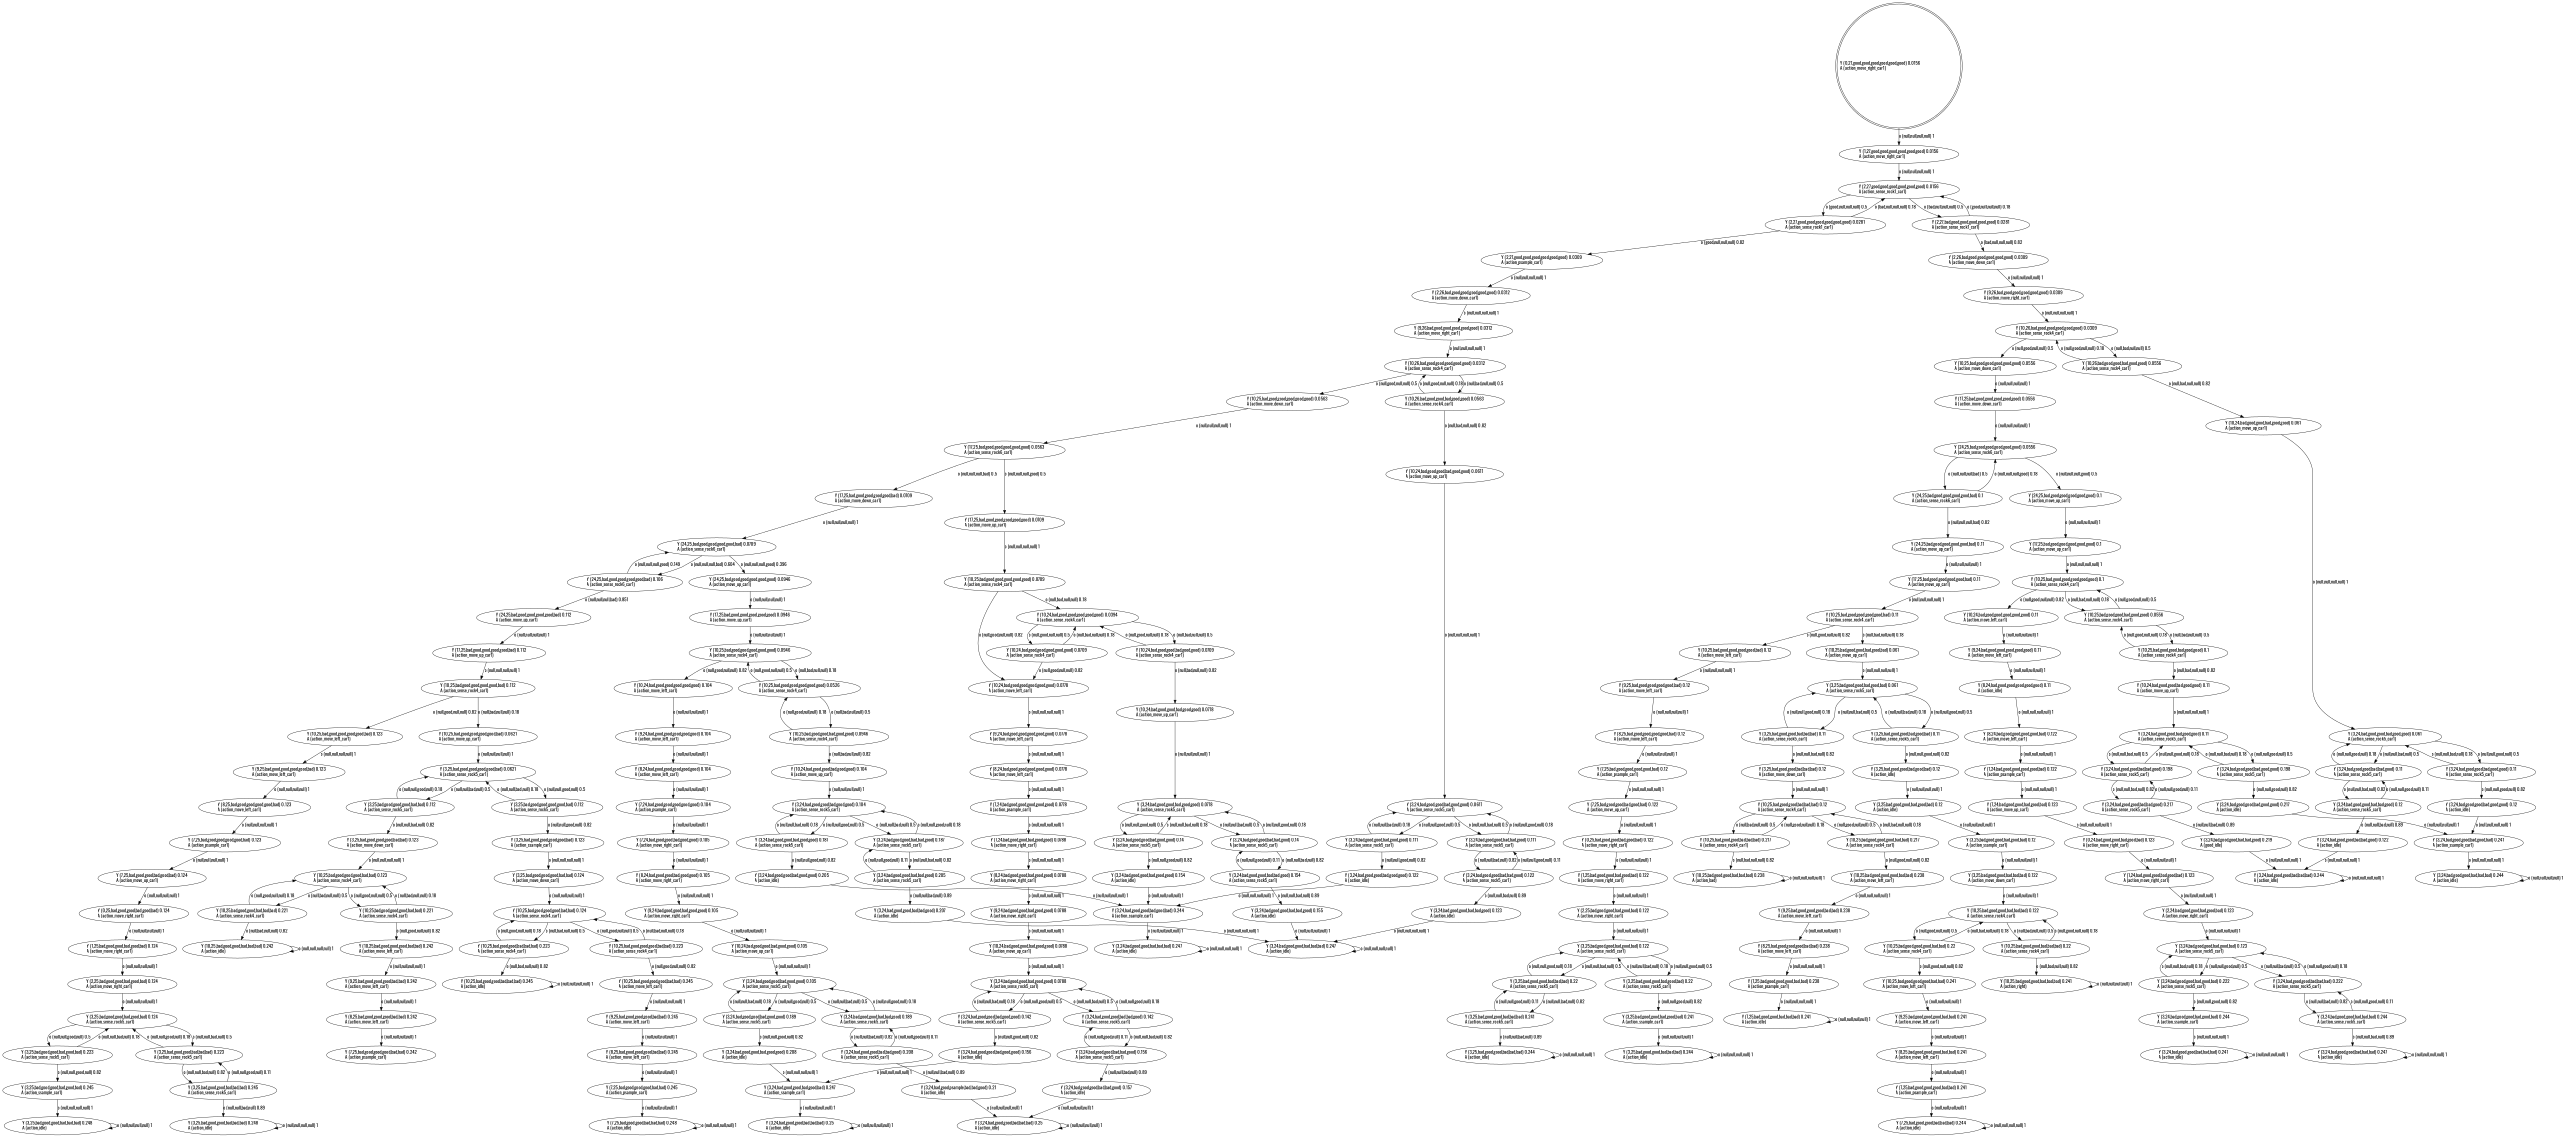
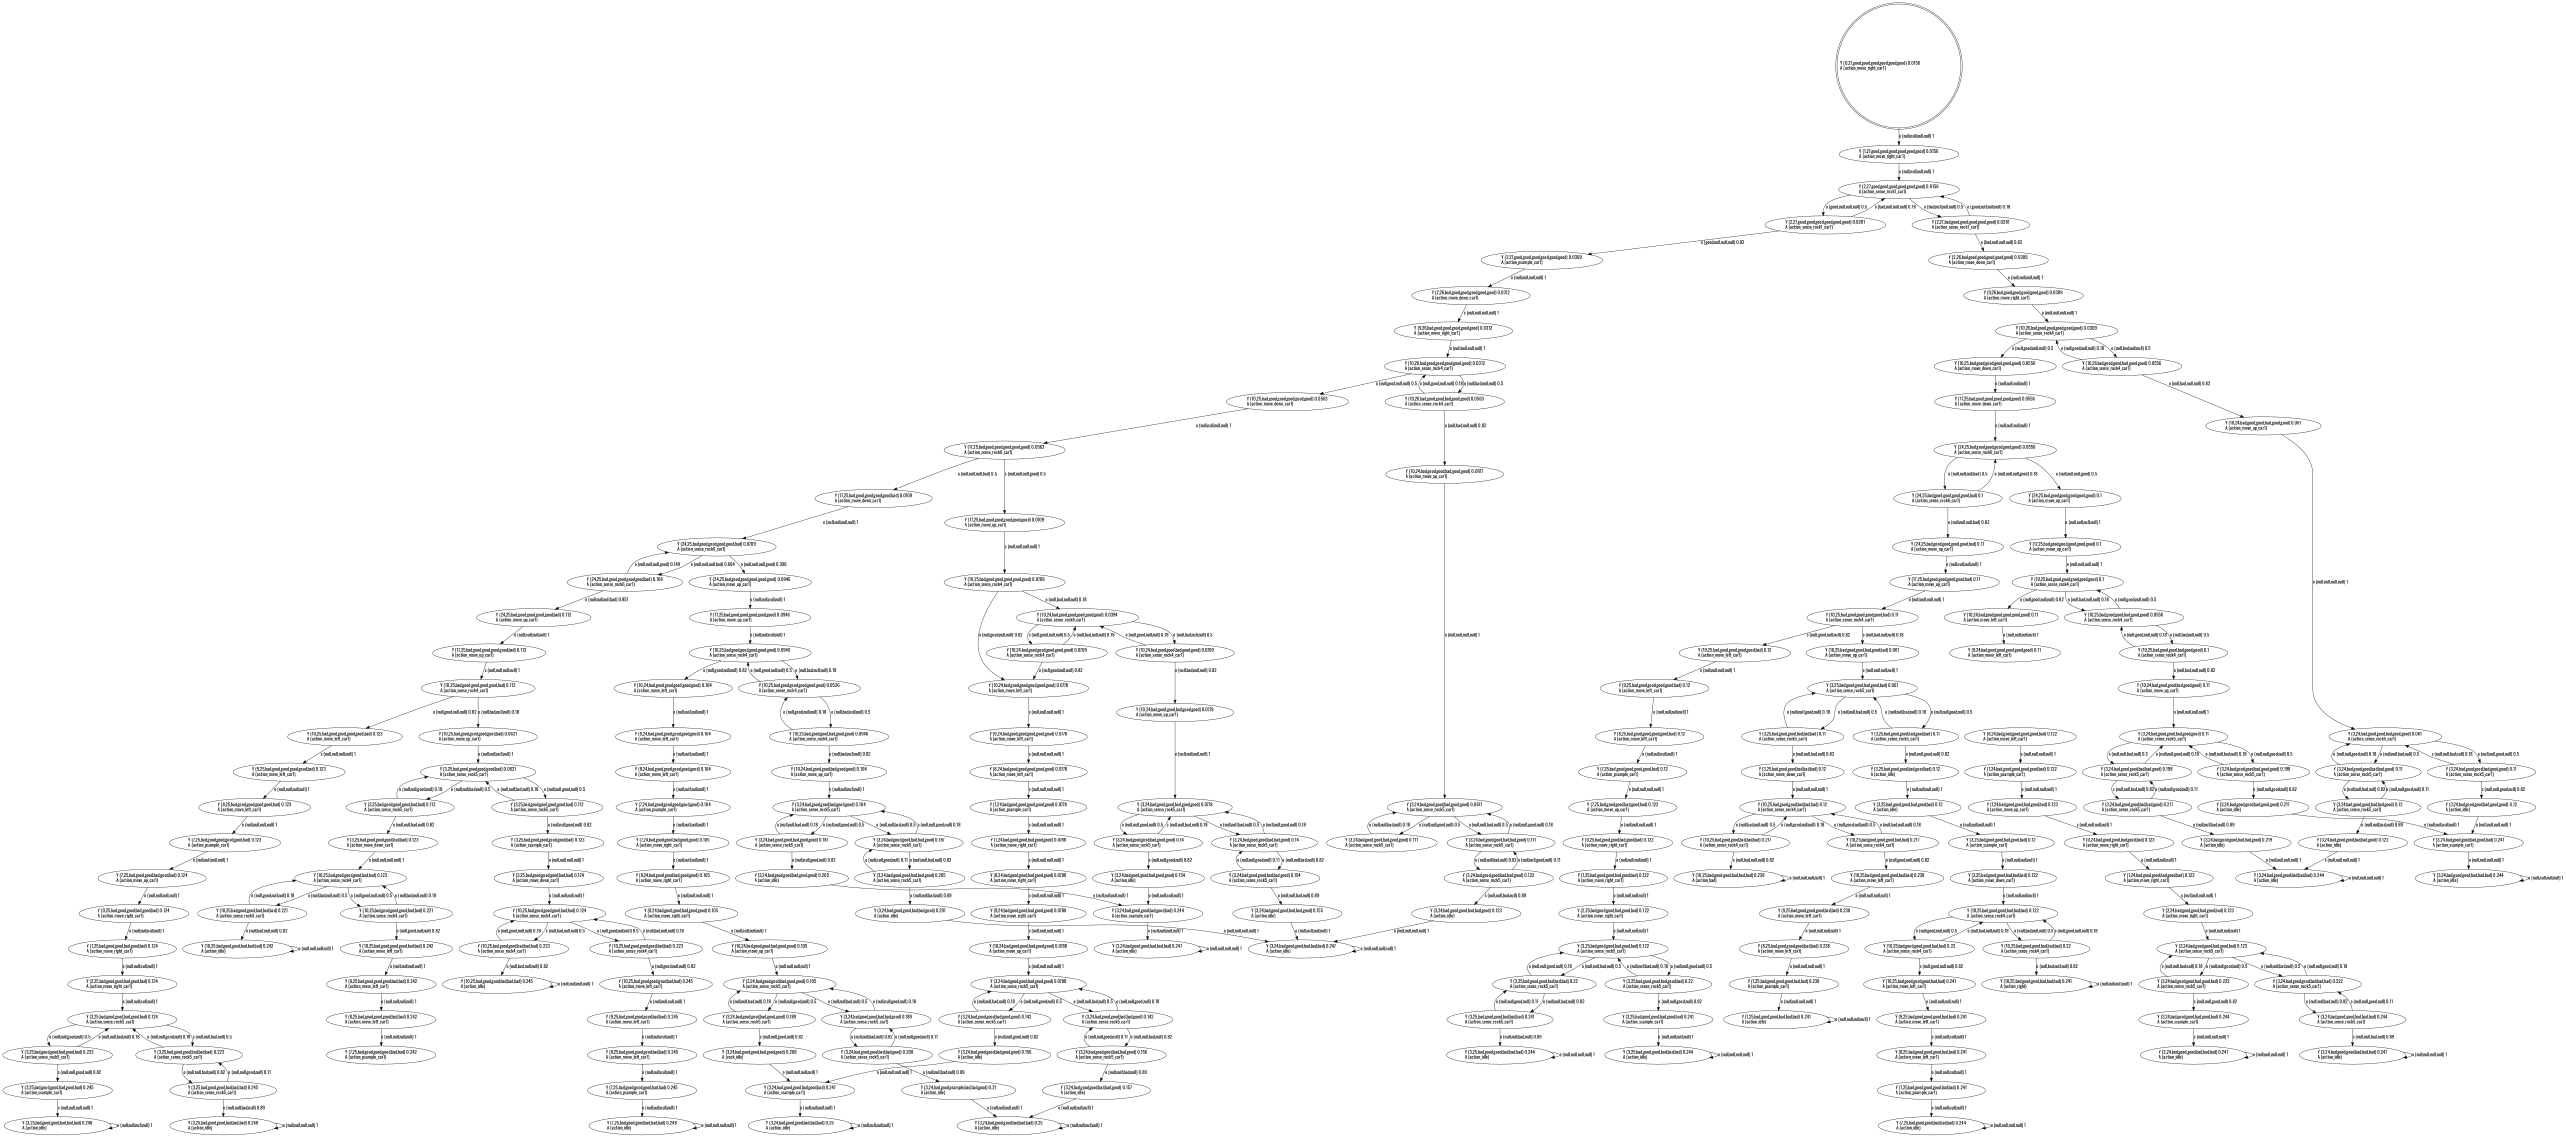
(2015, 688) -> none
(2236, 843) -> (2236, 843)
(1382, 878) -> none
(760, 1055) -> (760, 1055)
